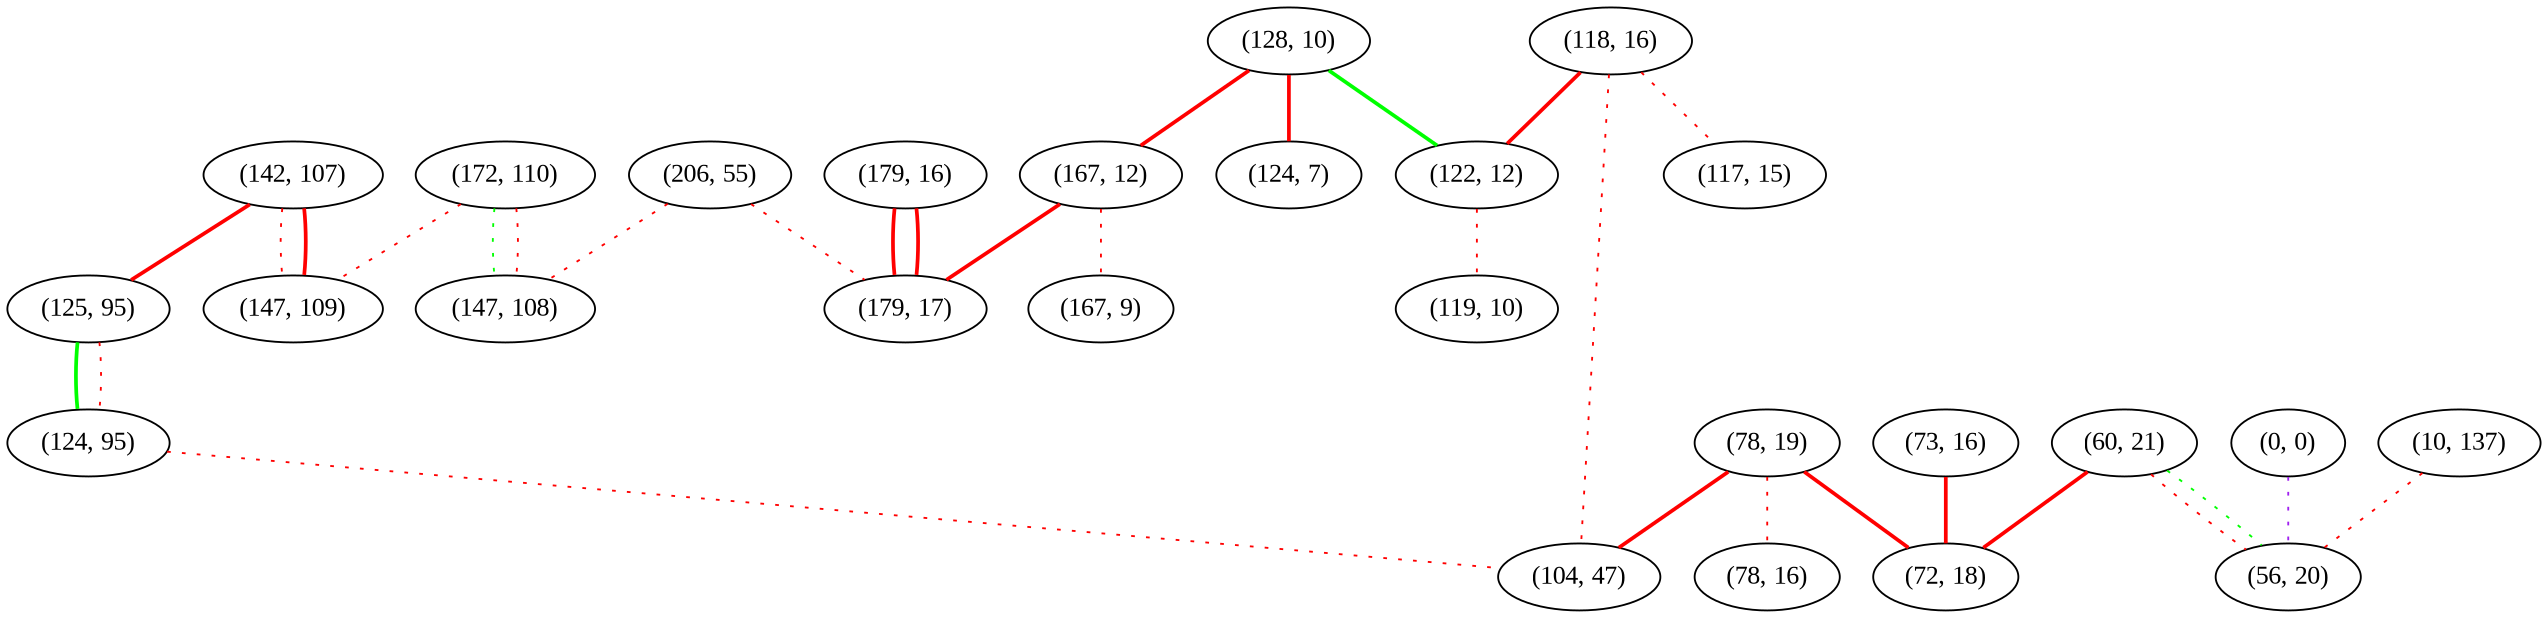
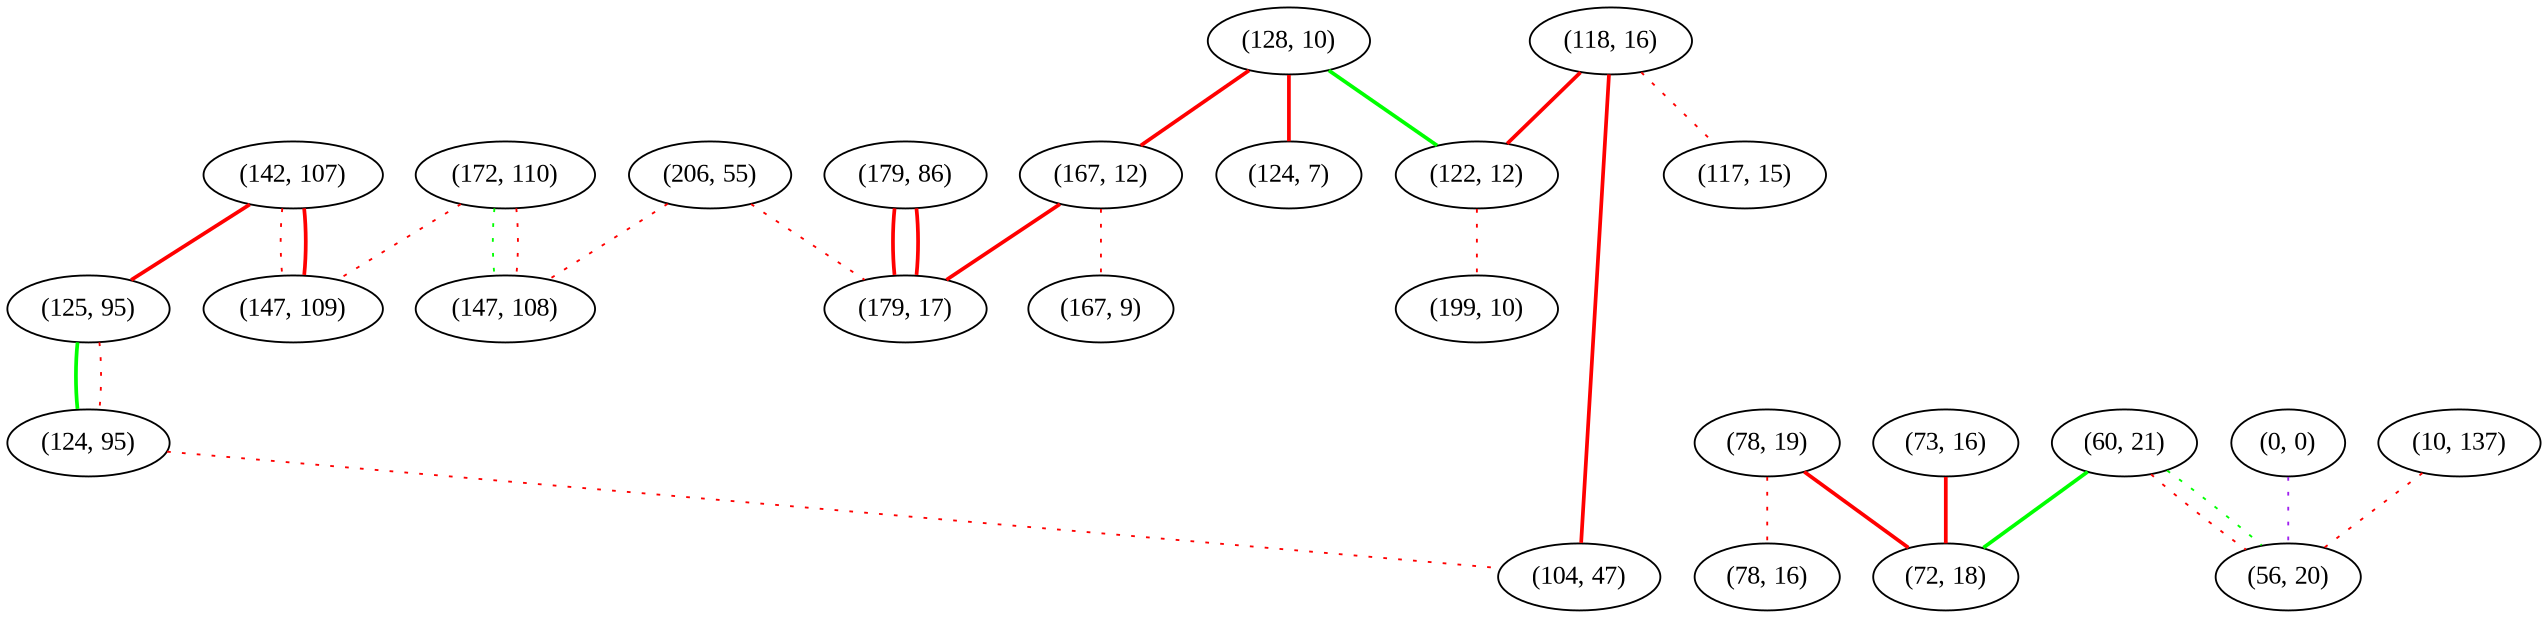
(906, 175) -> (906, 175)
(1477, 309) -> (1477, 309)
(1595, 309) -> (1595, 309)
(1674, 510) -> none
(2036, 510) -> (2036, 510)
